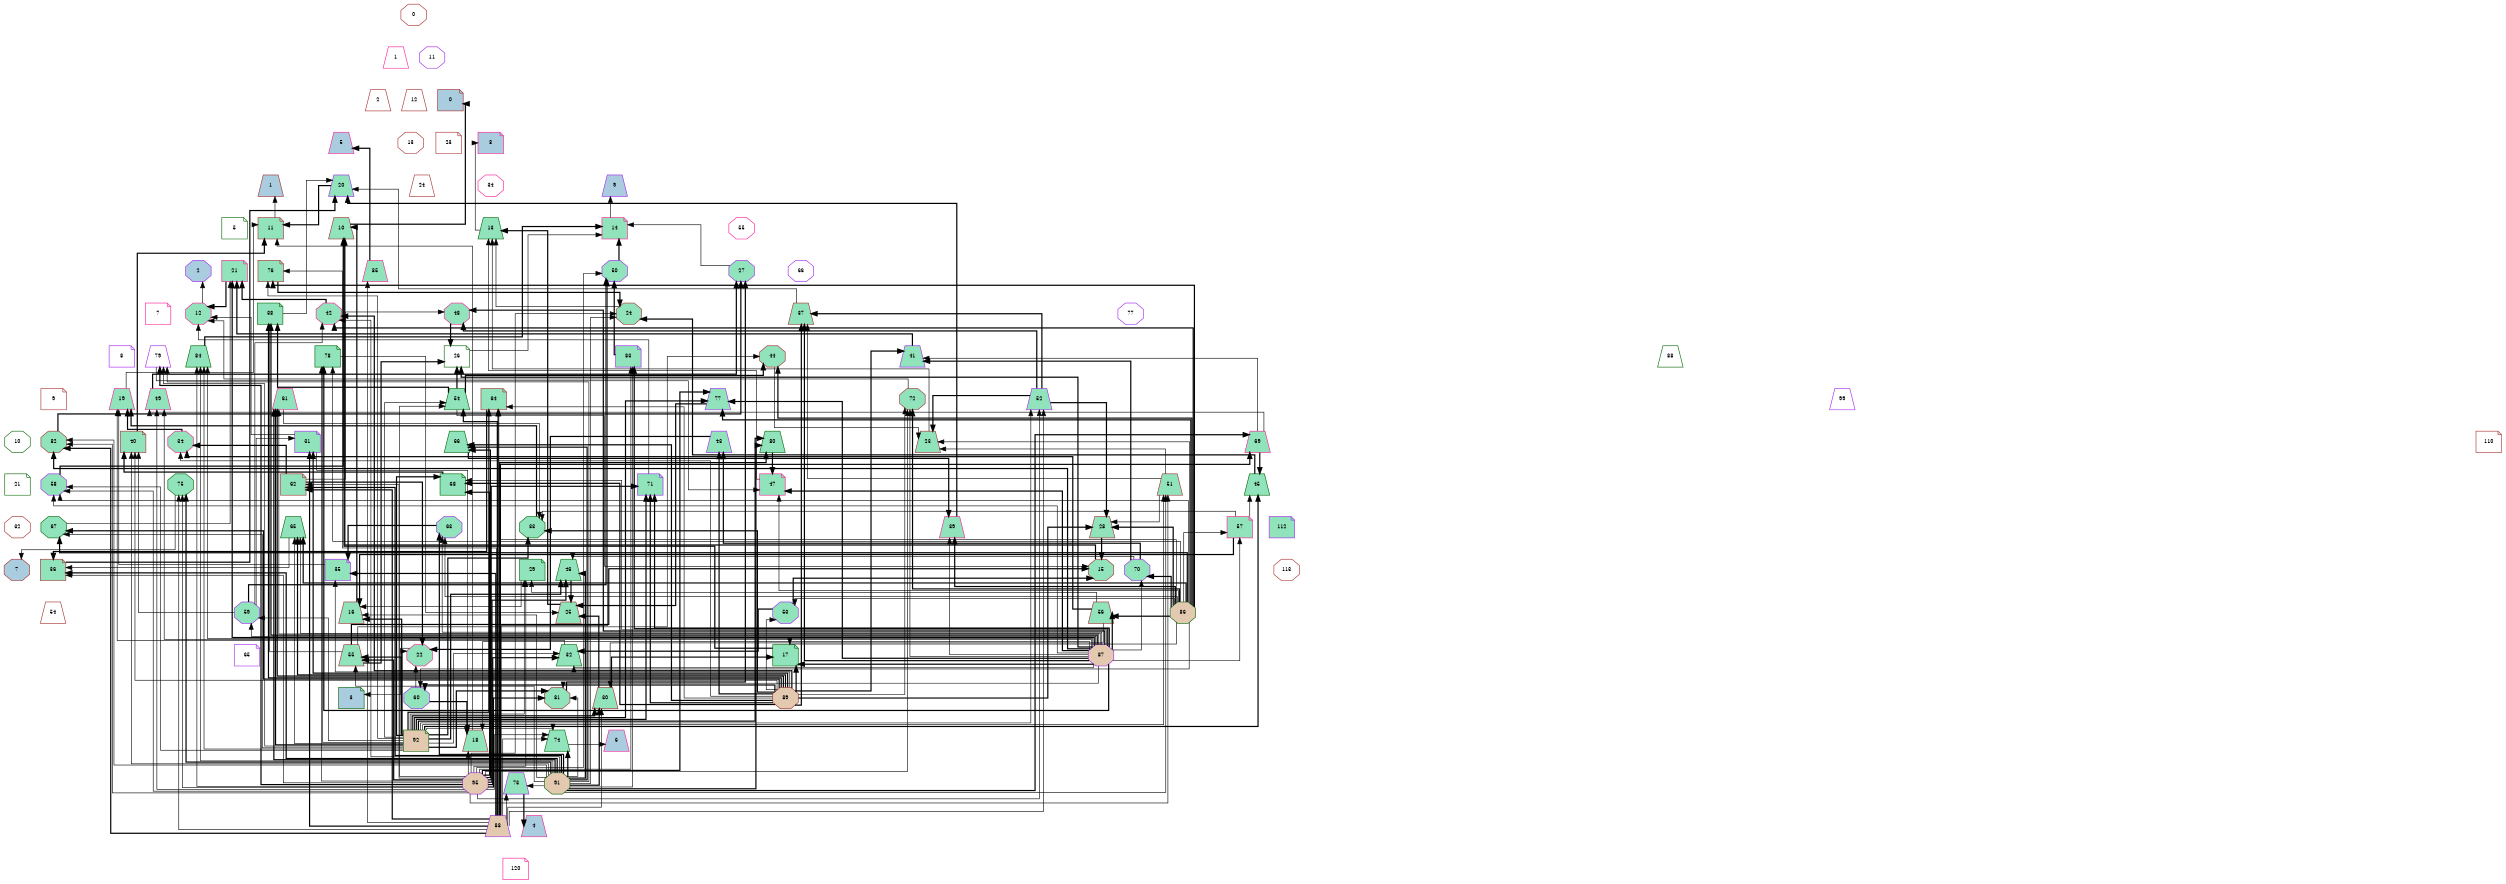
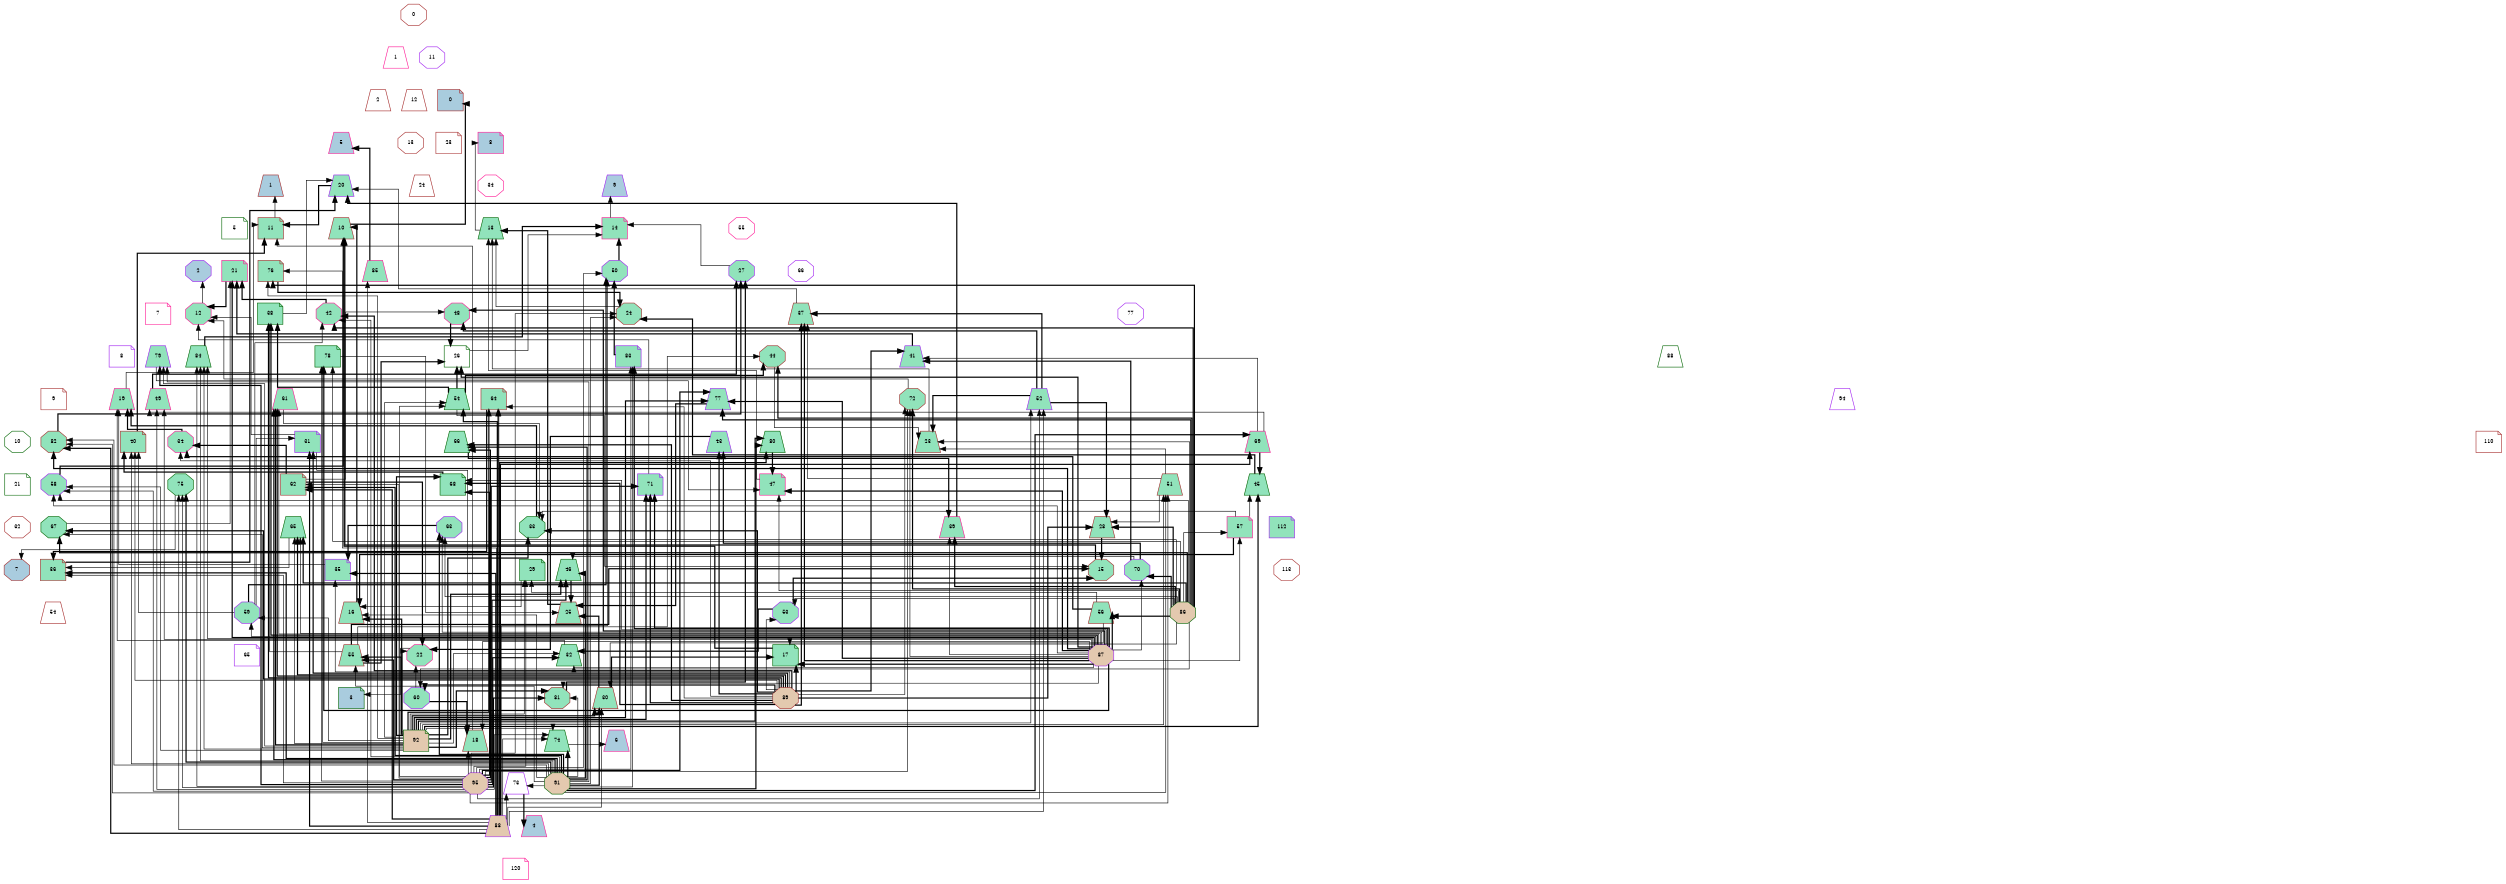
(158, 356) -> (158, 356)
(1842, 399) -> (1842, 399)
(516, 783) -> (516, 783)
